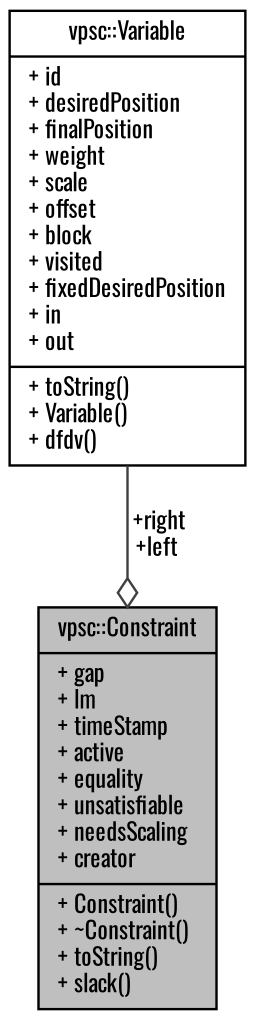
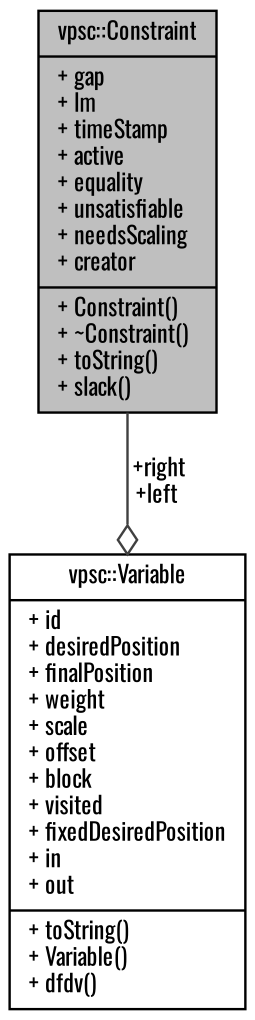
(127, 522) -> (127, 469)
